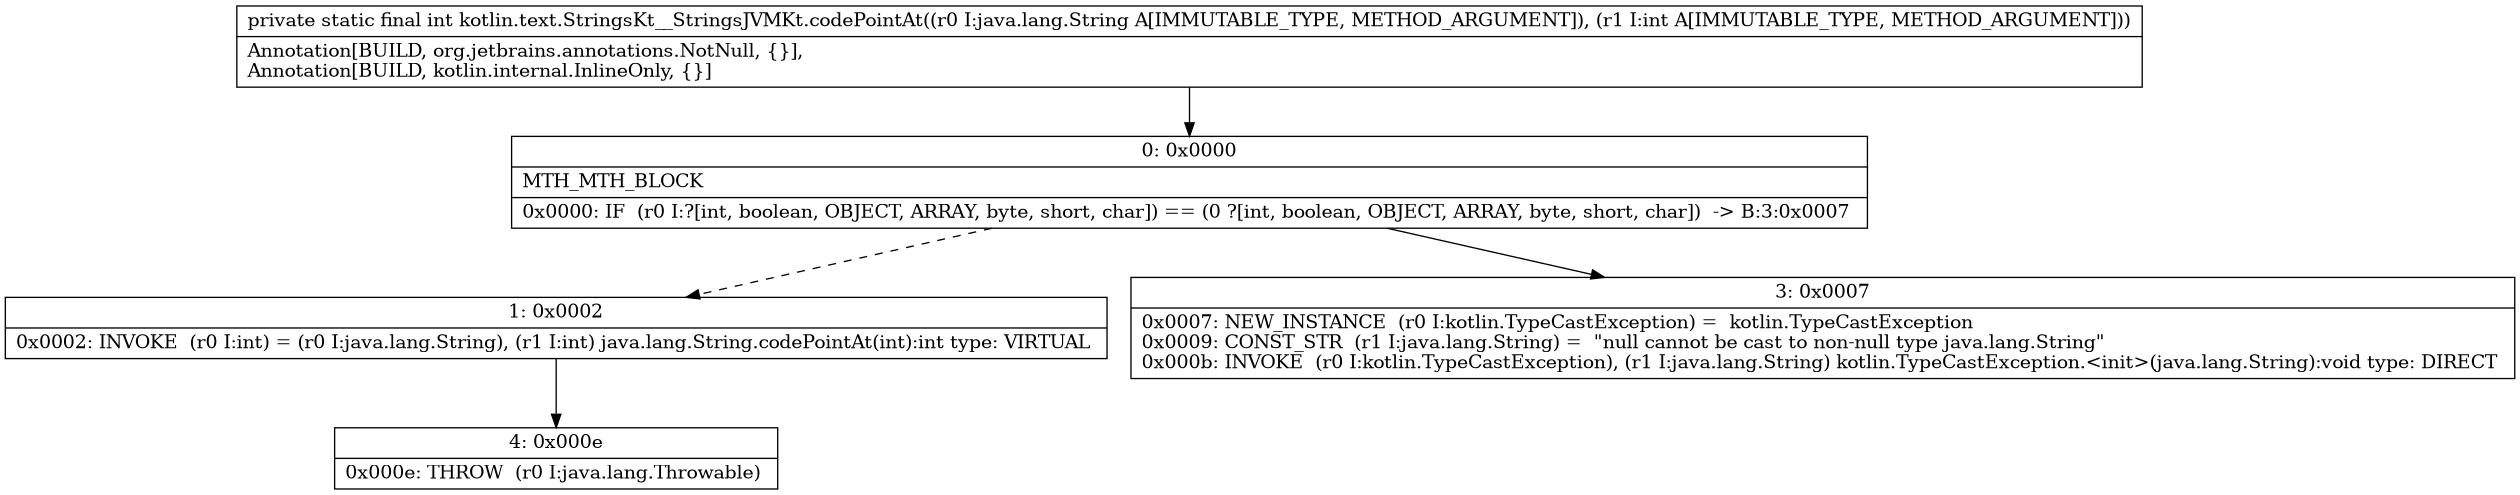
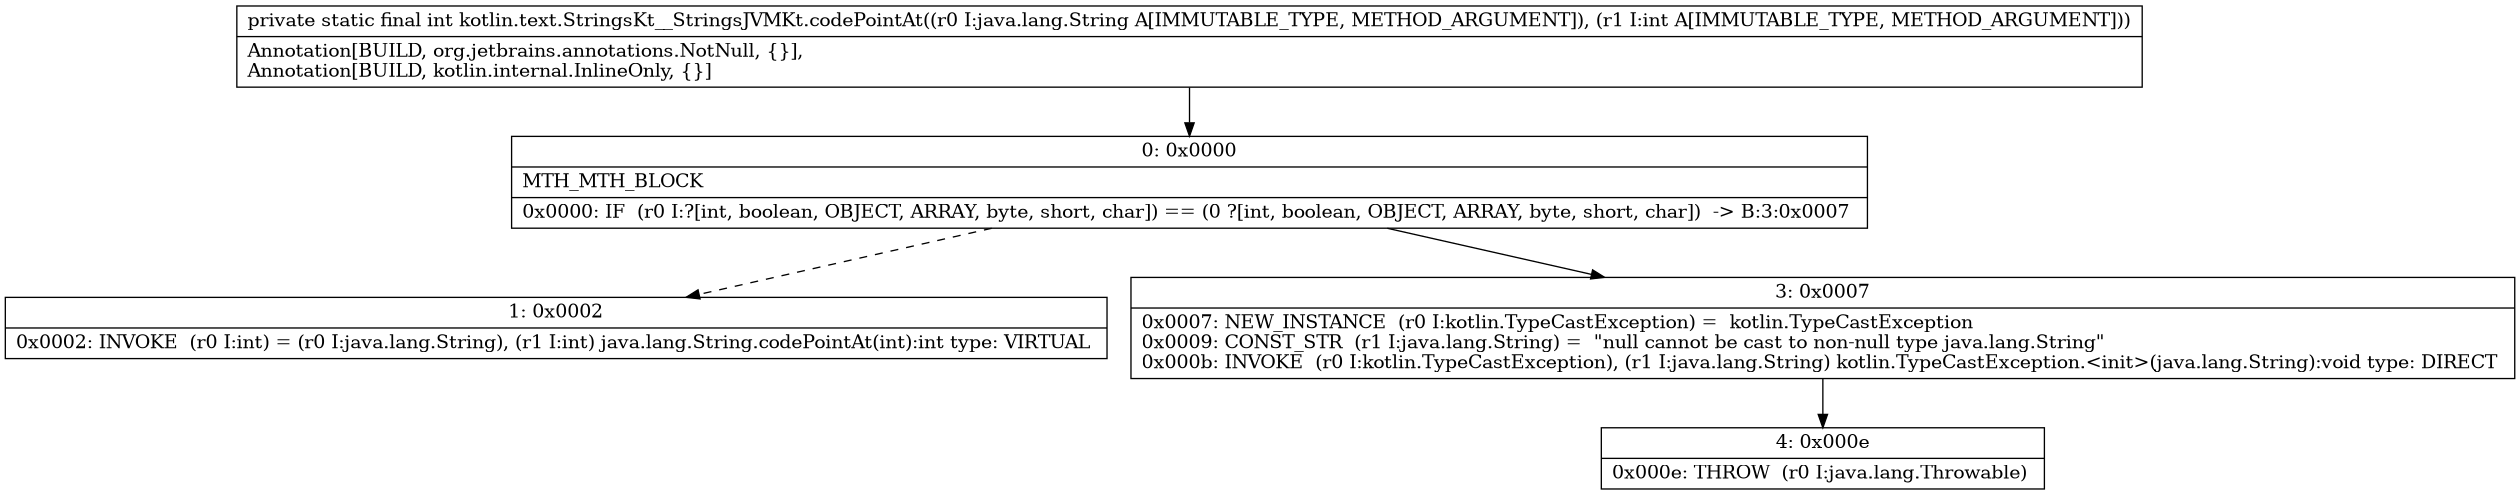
(556, 386) -> (1823, 397)
